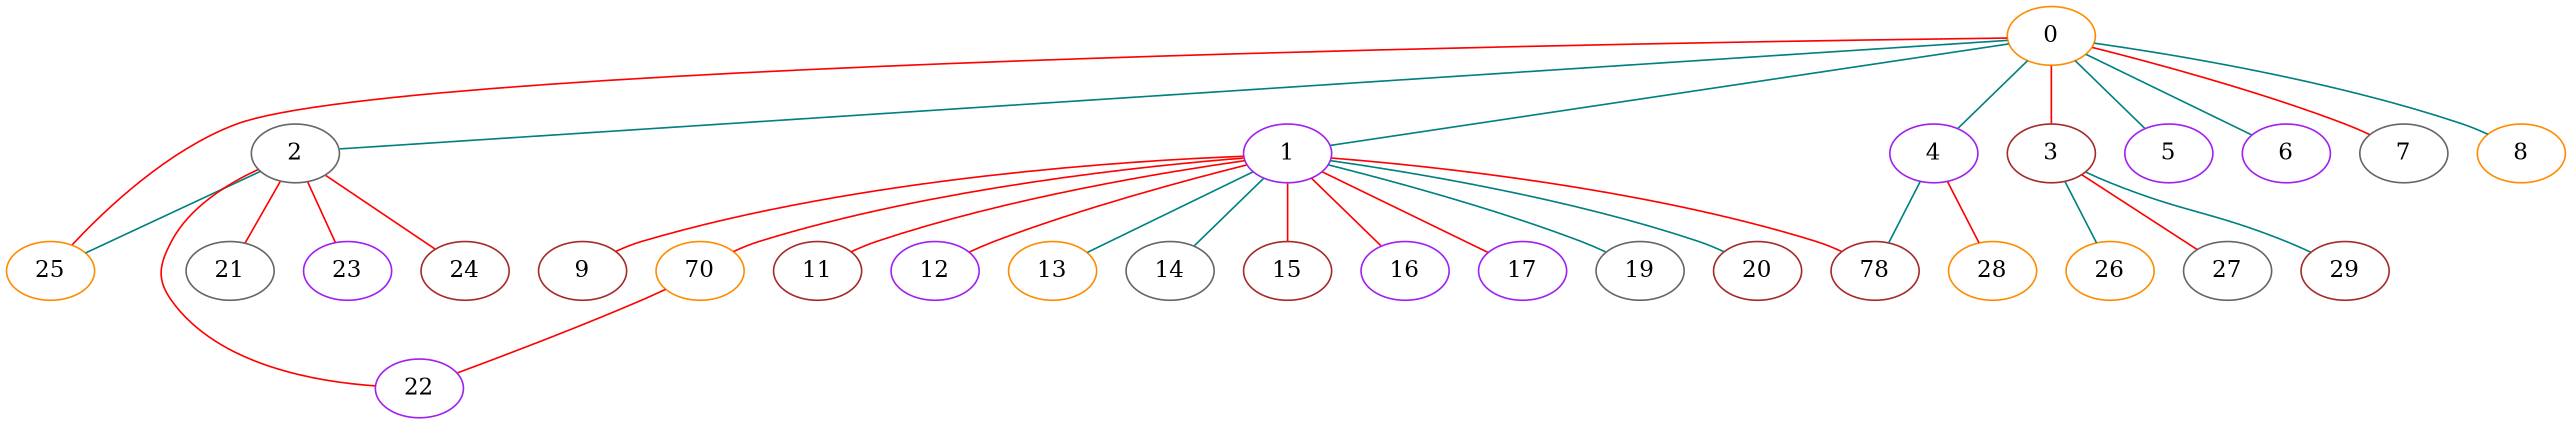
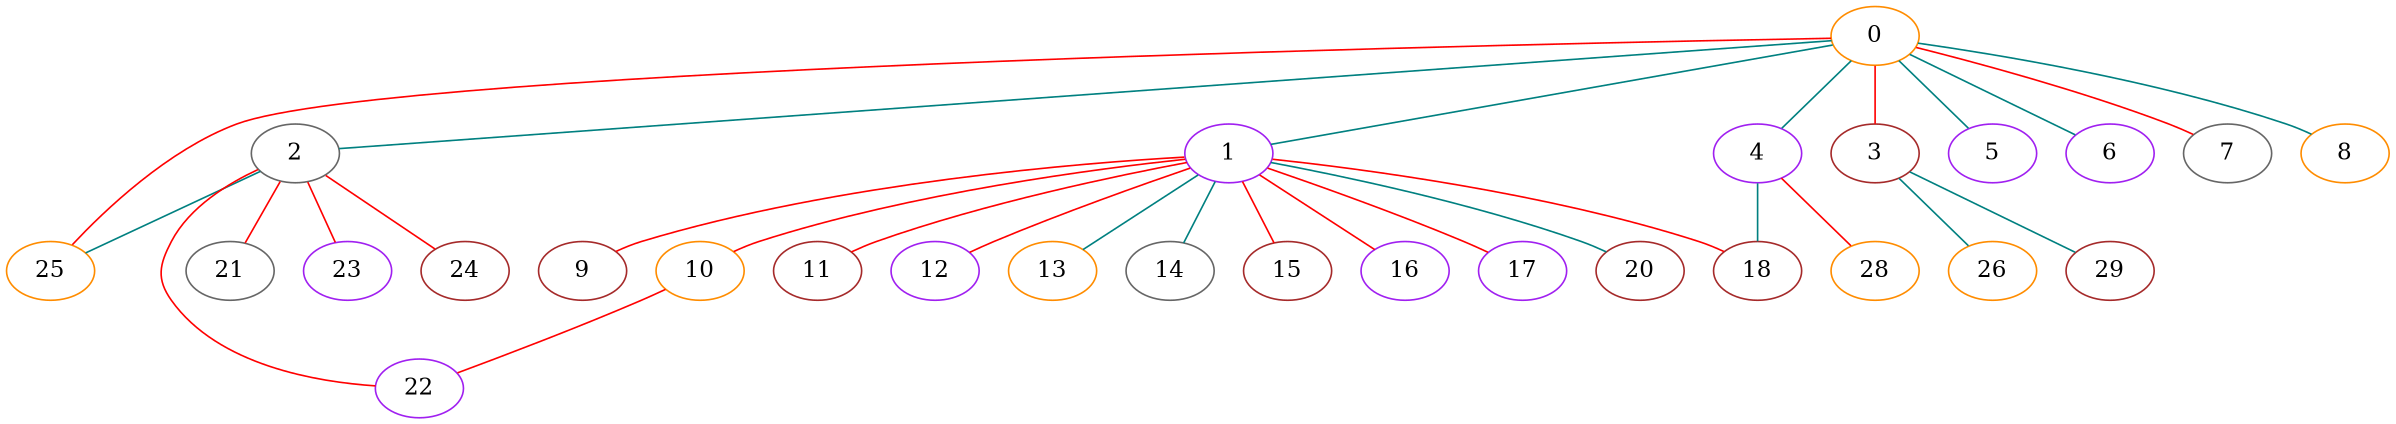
(700, 271) -> (700, 271)
(1640, 271) -> none
(1875, 271) -> (1758, 271)
(2228, 271) -> none
